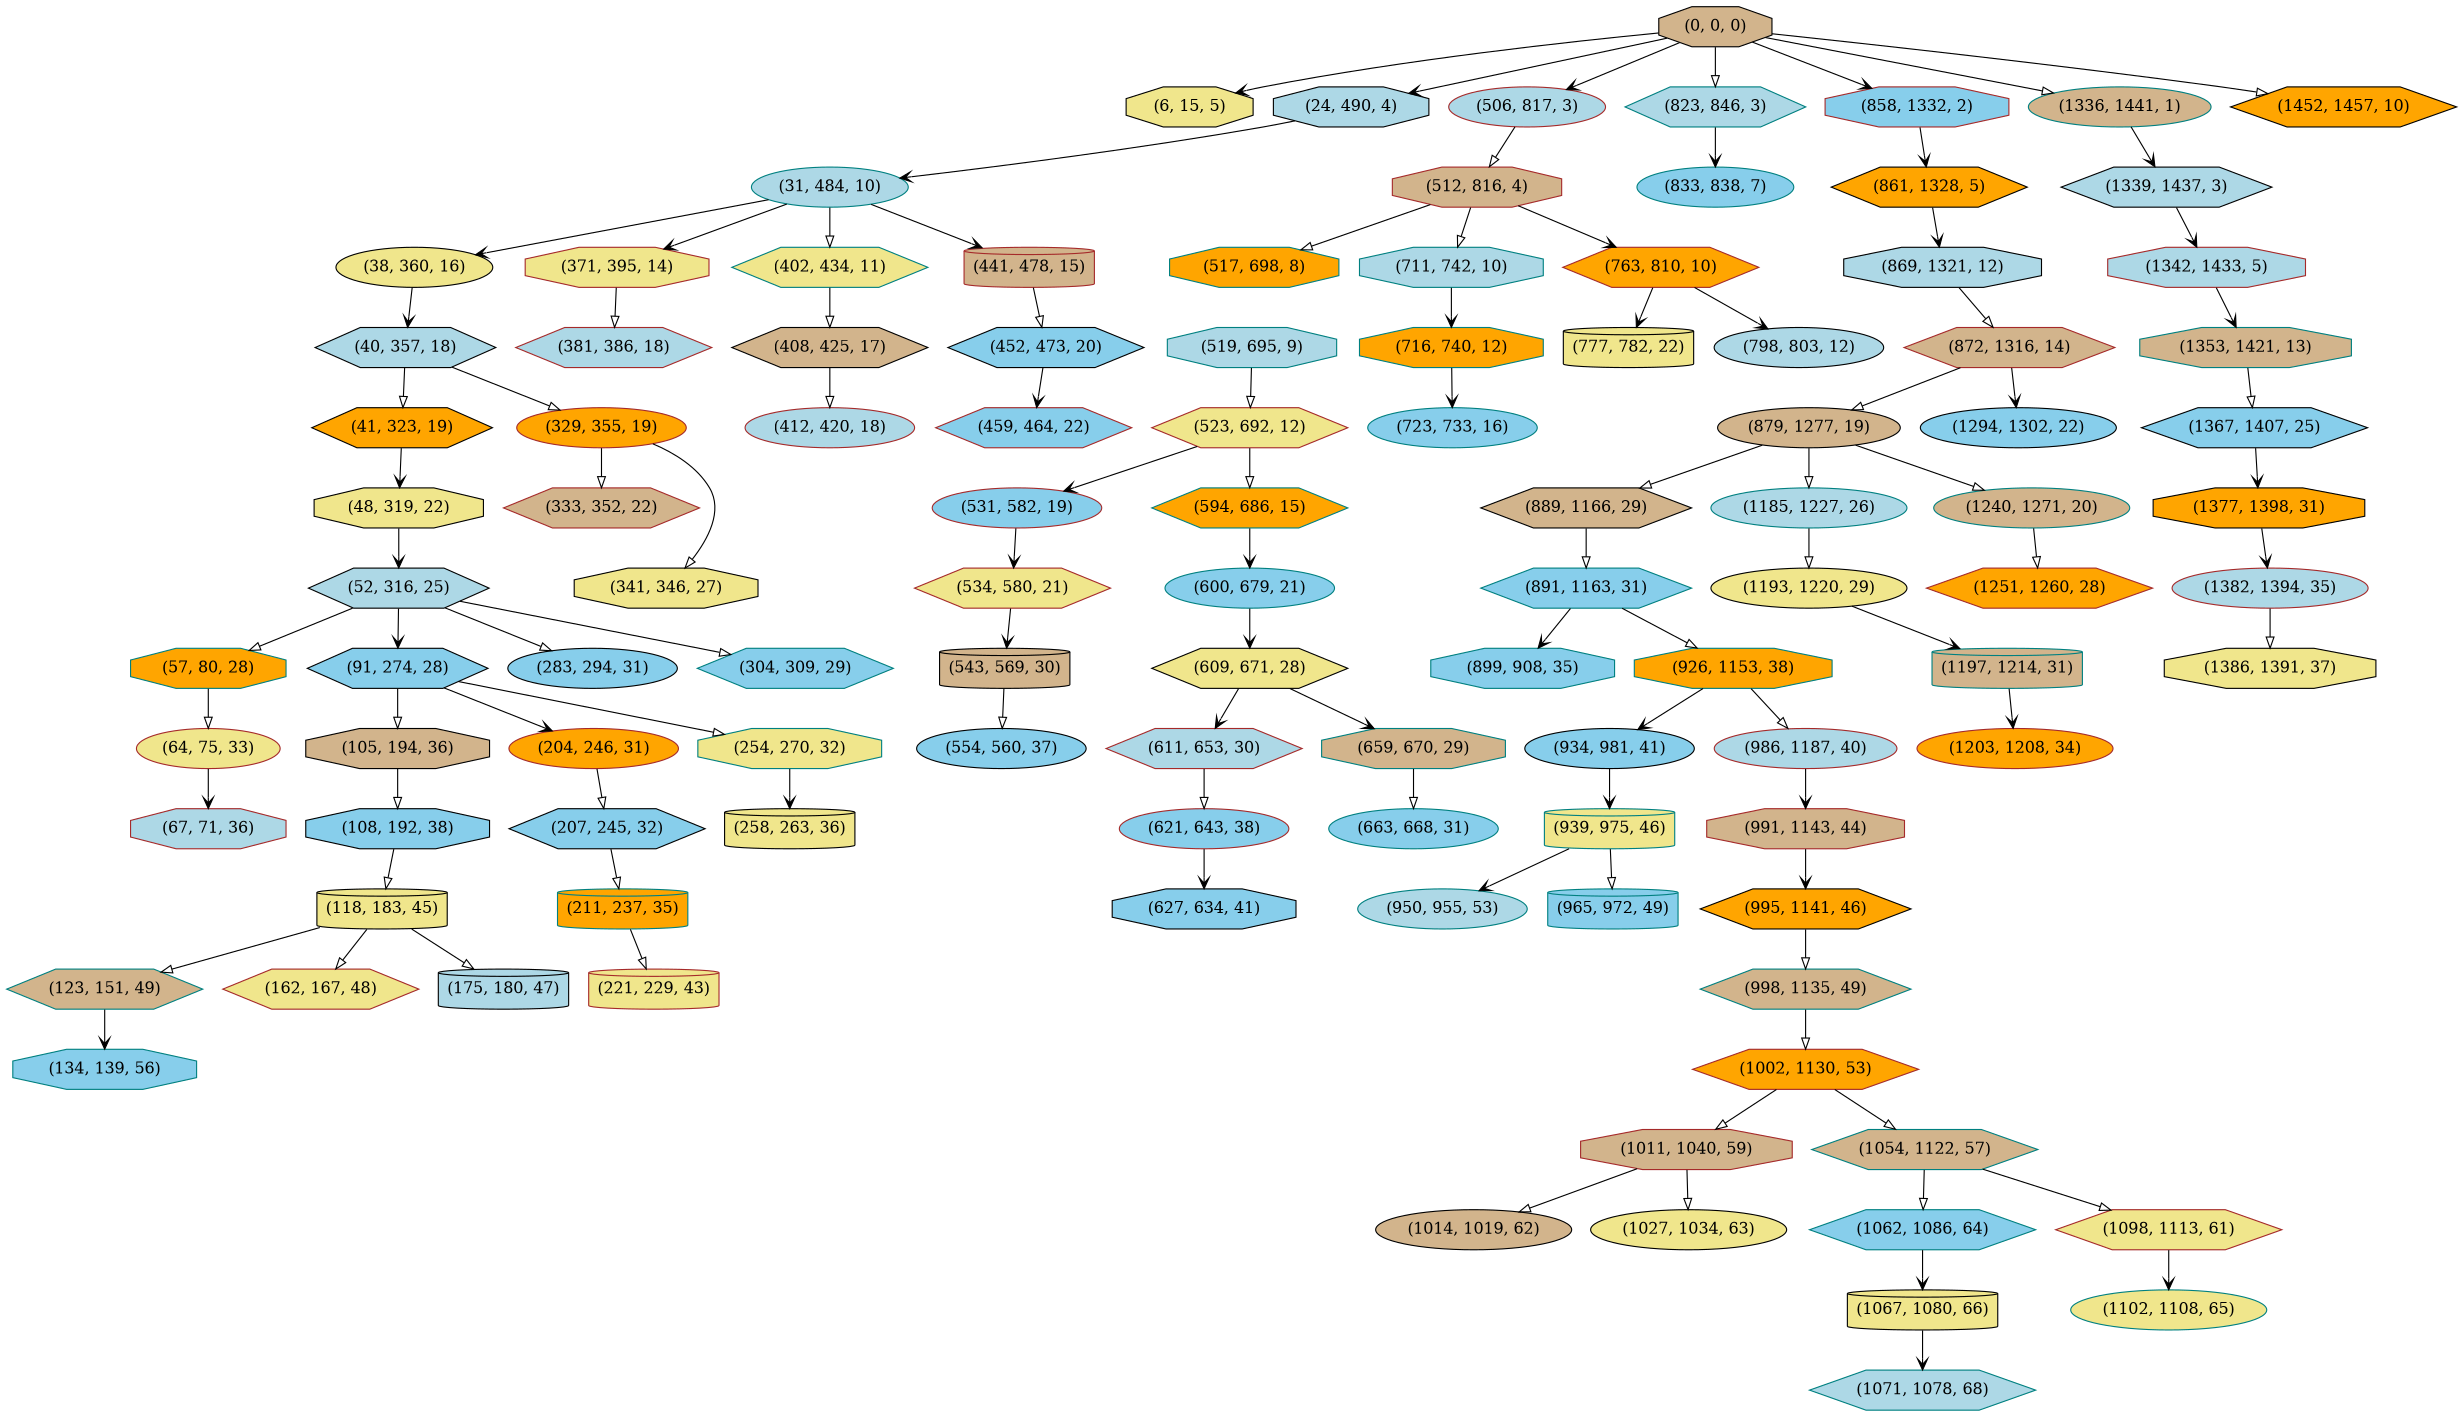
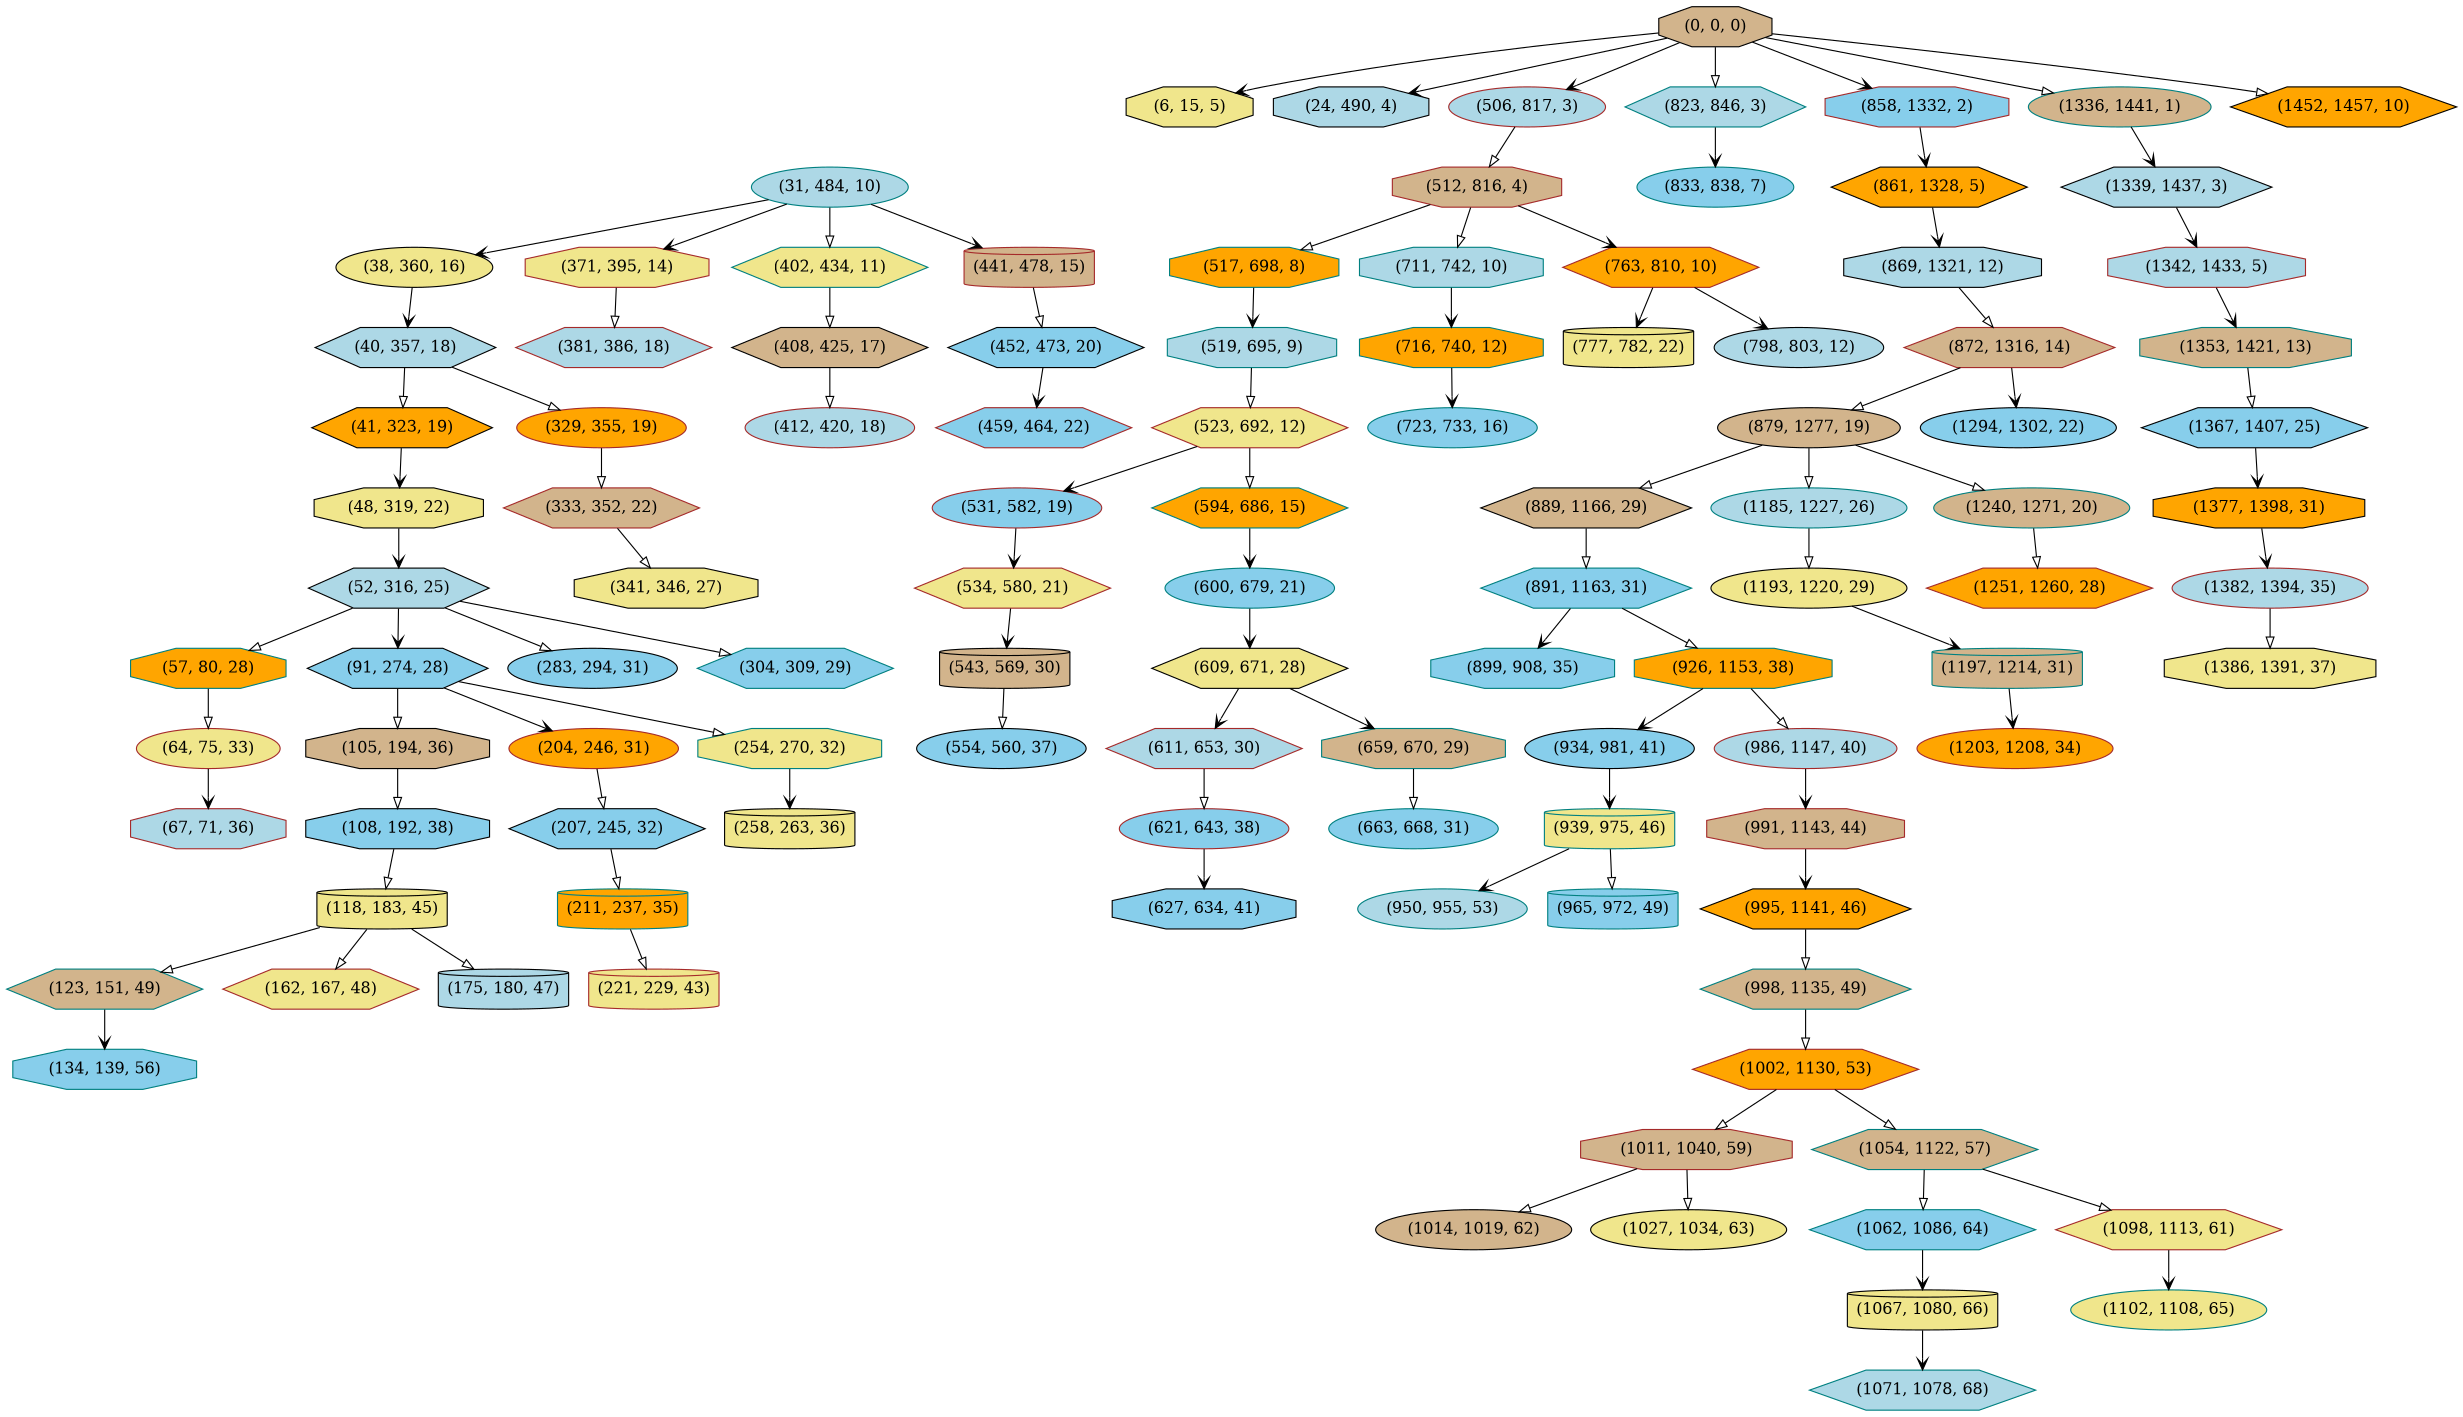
(1104, 152) -> none
none -> (1253, 302)
(711, 490) -> (630, 544)
(1806, 749) -> (1806, 749)
